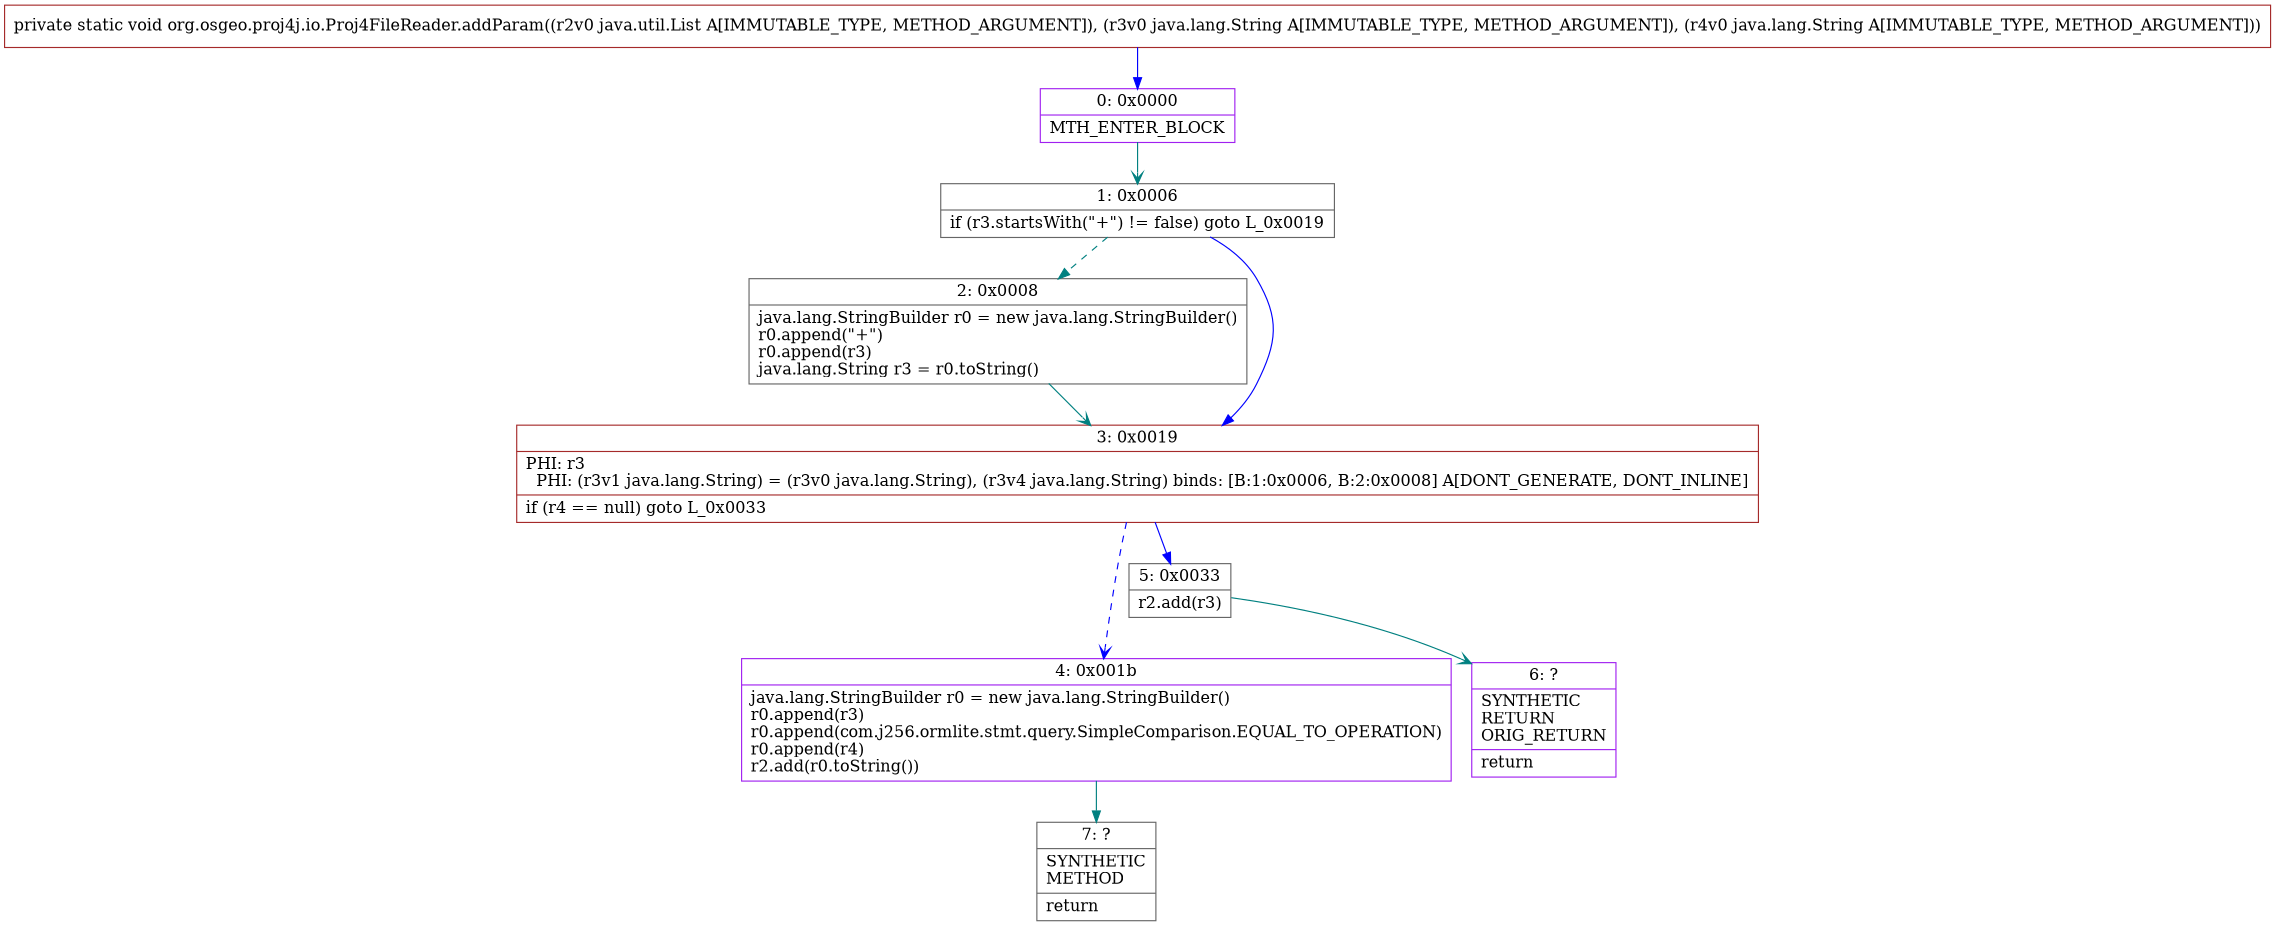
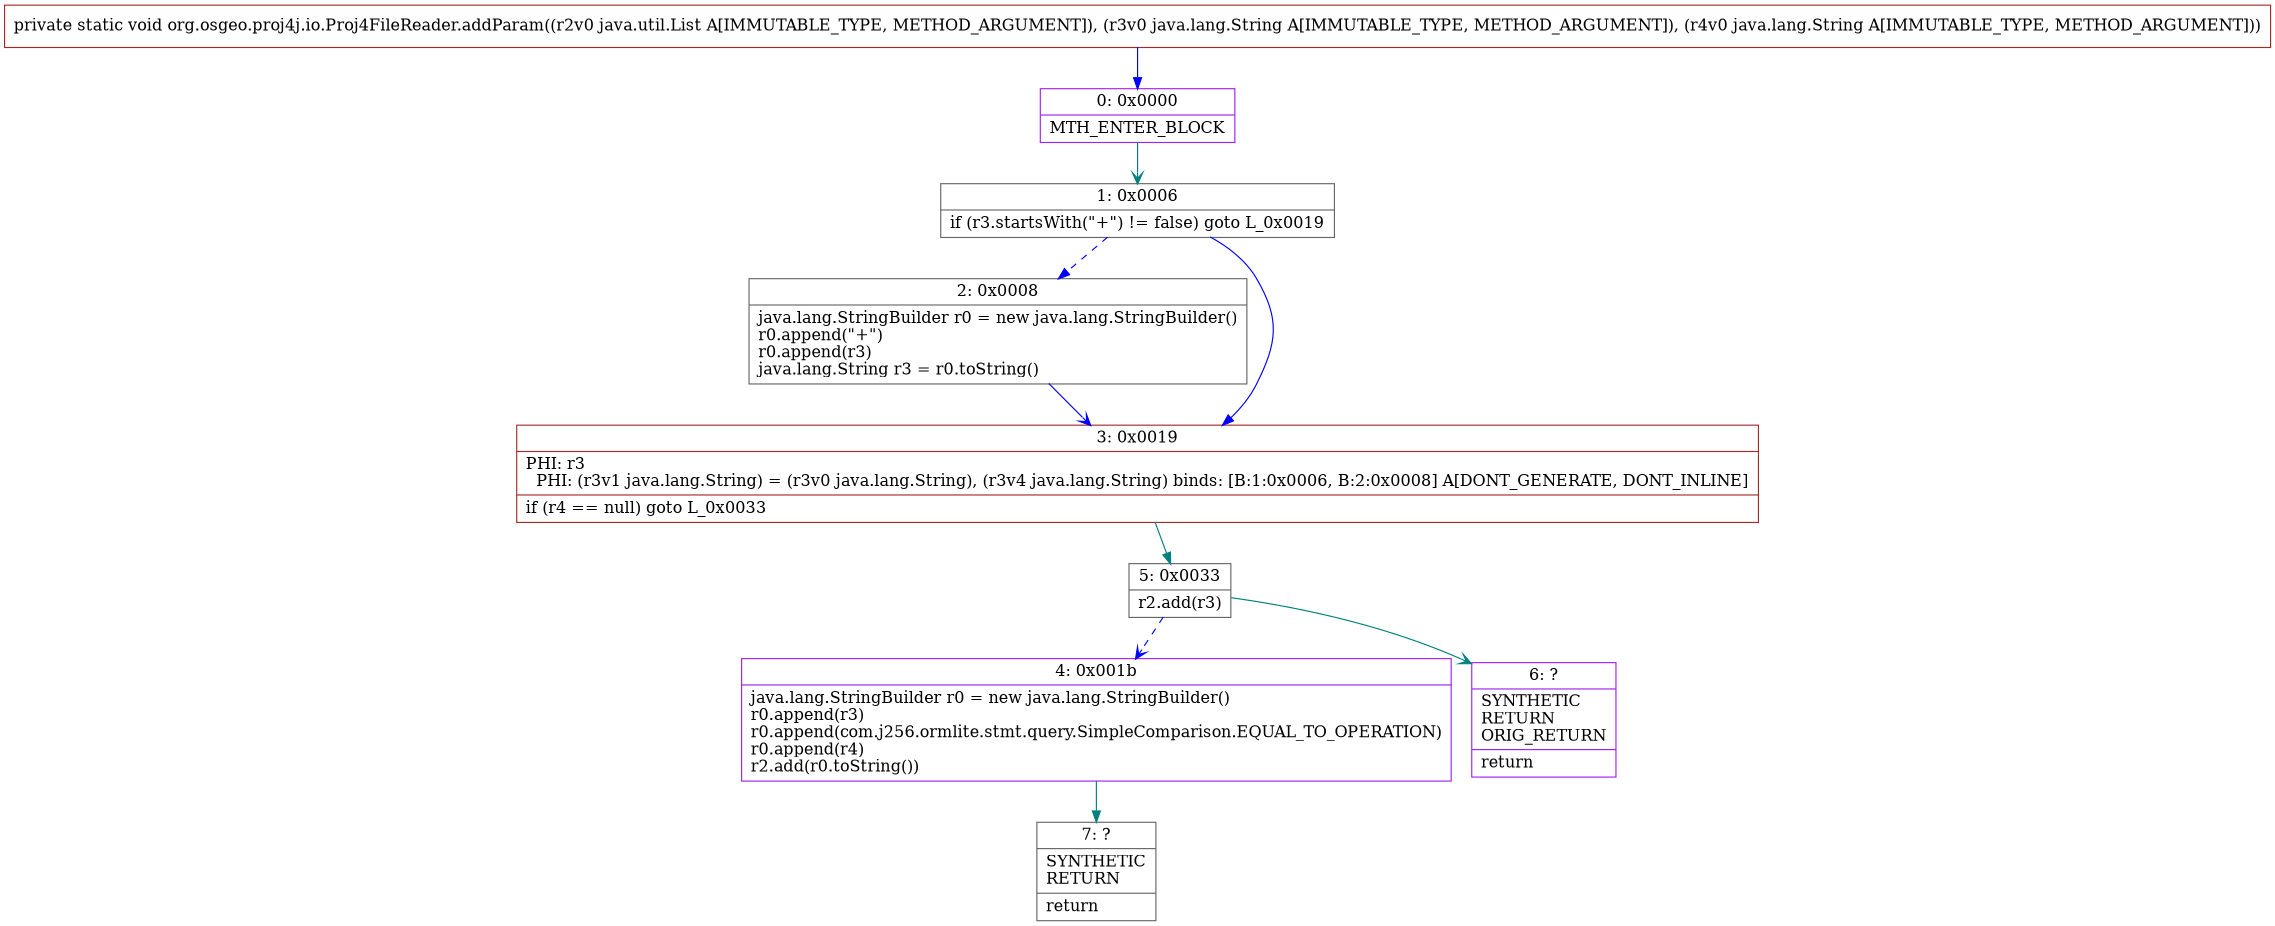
(1087, 254) -> (1087, 254)
(1066, 400) -> (1066, 400)
(1161, 538) -> (1161, 538)
(1115, 585) -> (1153, 633)
(1086, 879) -> (1083, 879)
